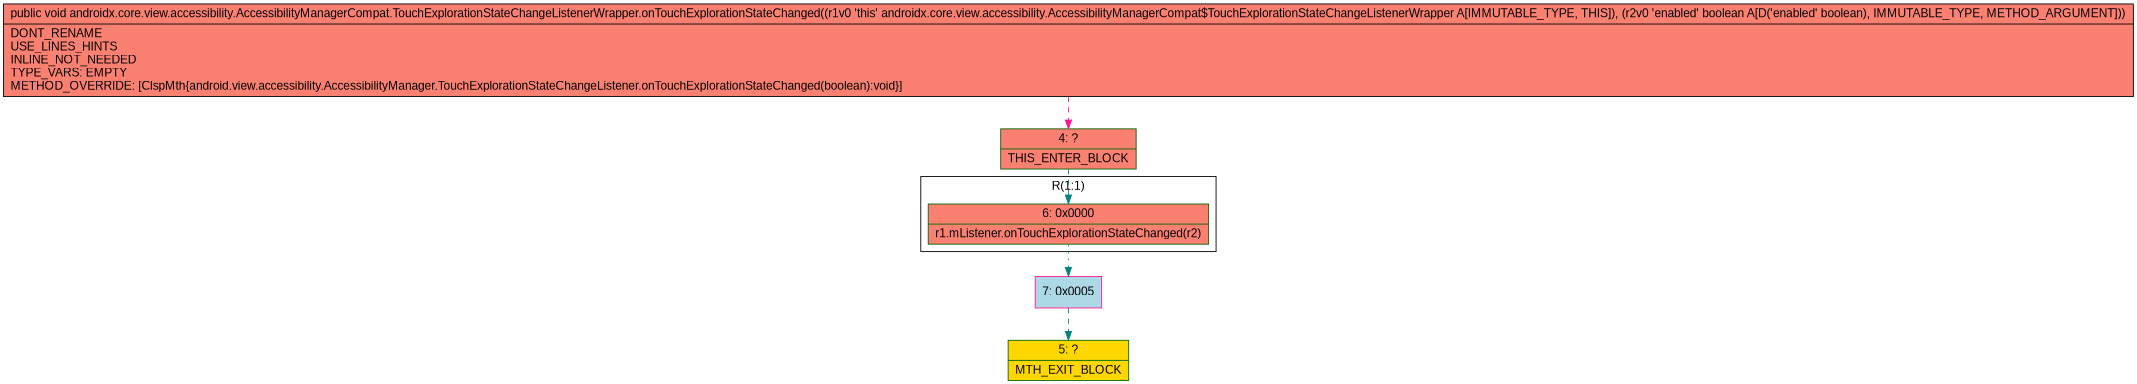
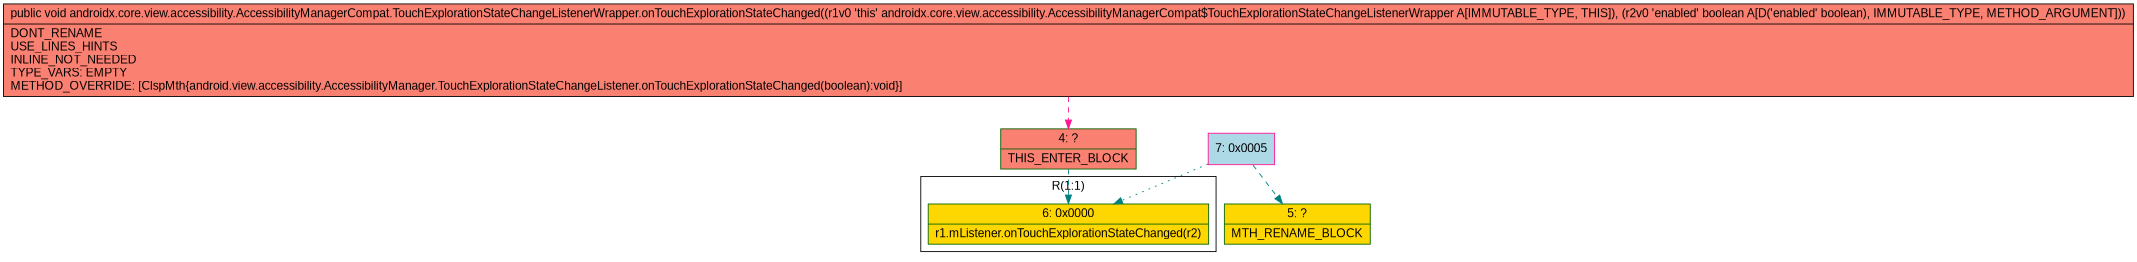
(1068, 224) -> (1068, 224)
(1068, 257) -> (1165, 182)
(1068, 370) -> (1297, 234)
